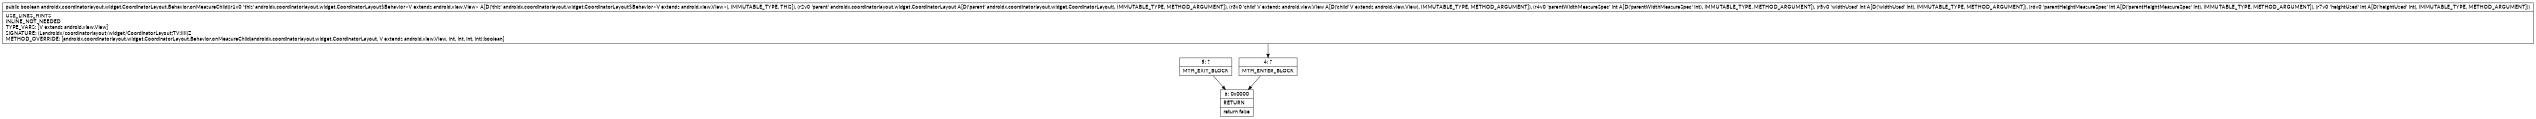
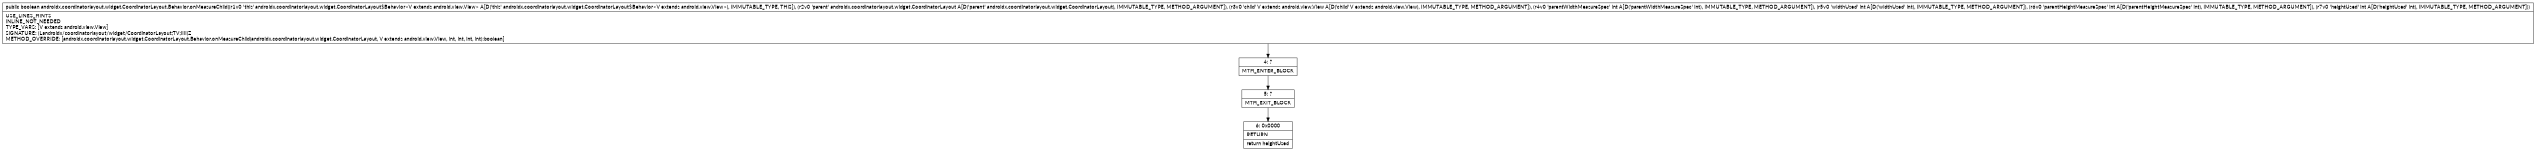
(1256, 81) -> (1268, 81)
(1237, 112) -> (1268, 144)
